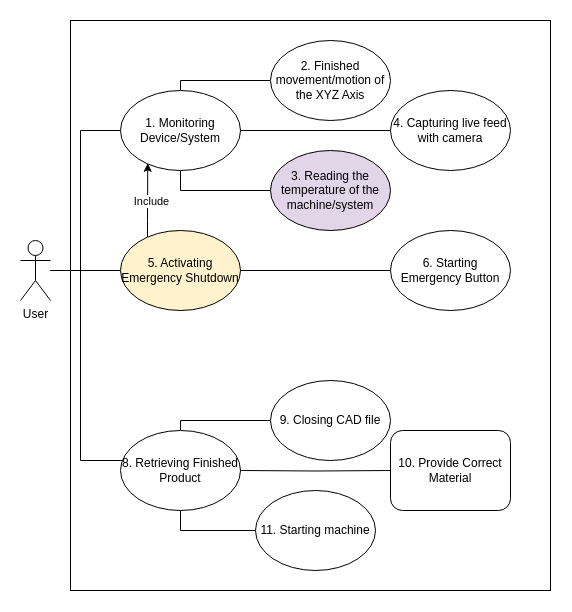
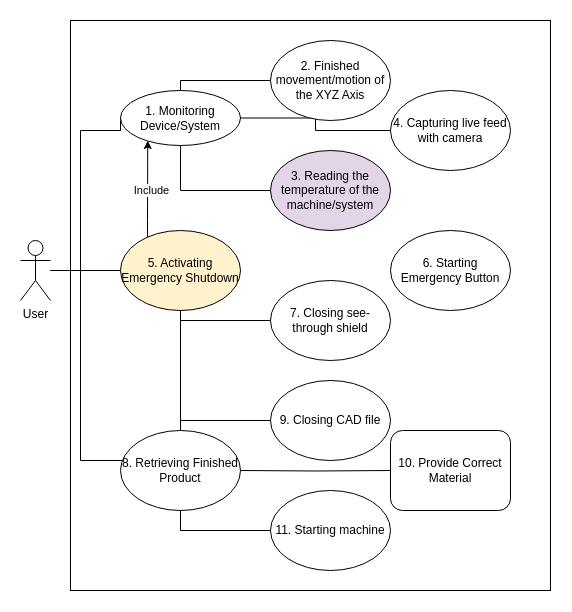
(181, 131) -> (181, 118)
(316, 271) -> (181, 370)
none -> (226, 321)
none -> (331, 321)
(316, 531) -> (331, 531)
